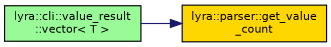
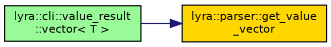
(254, 23) -> (254, 23)
